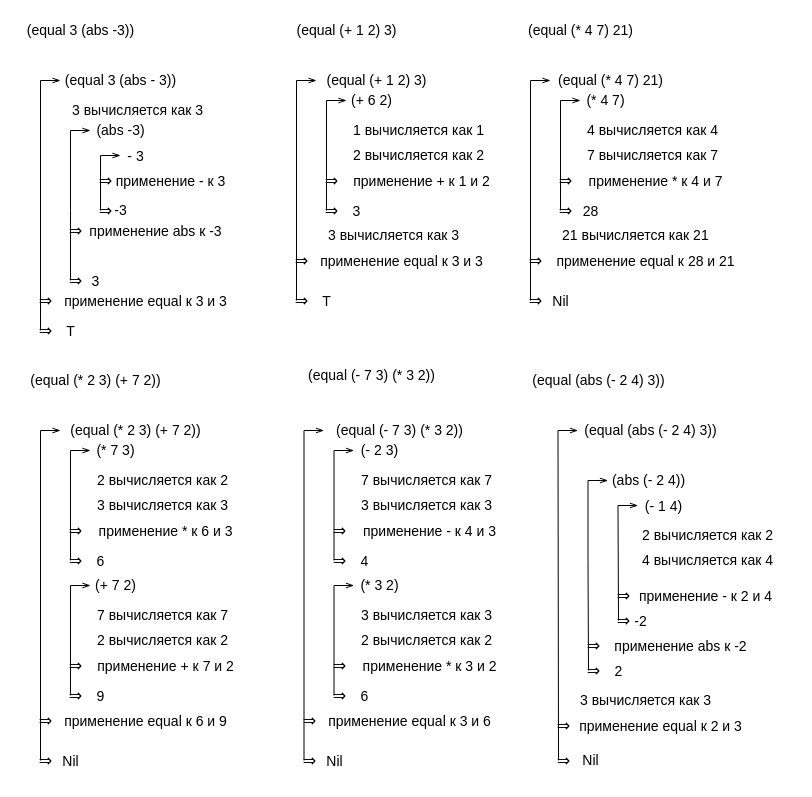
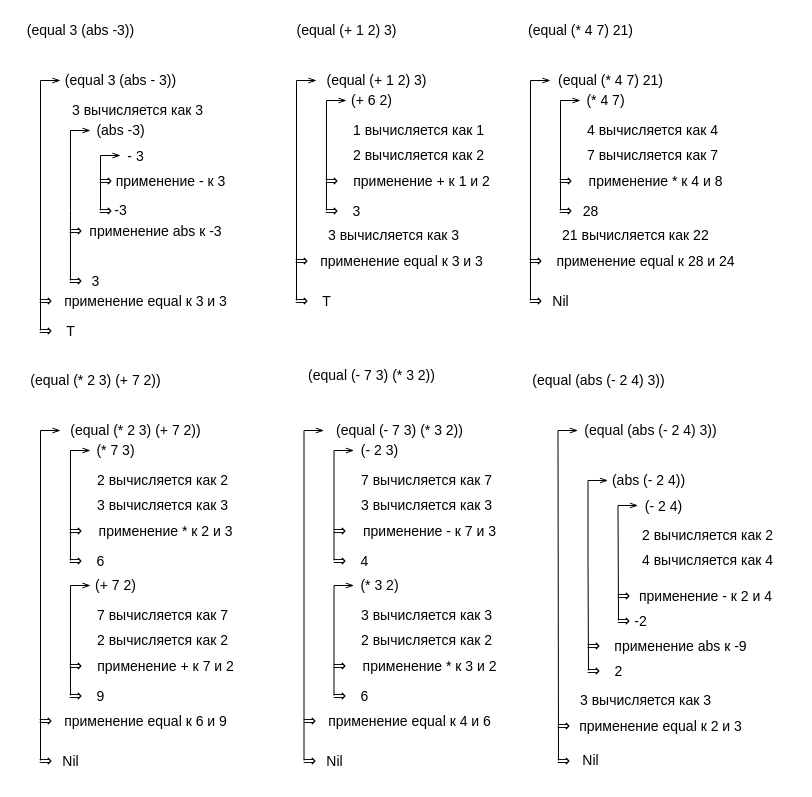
(656, 181) -> (656, 181)
(639, 236) -> (639, 236)
(646, 261) -> (646, 261)
(664, 506) -> (664, 506)
(166, 531) -> (166, 531)
(430, 531) -> (430, 531)
(681, 646) -> (681, 646)
(410, 721) -> (410, 721)
